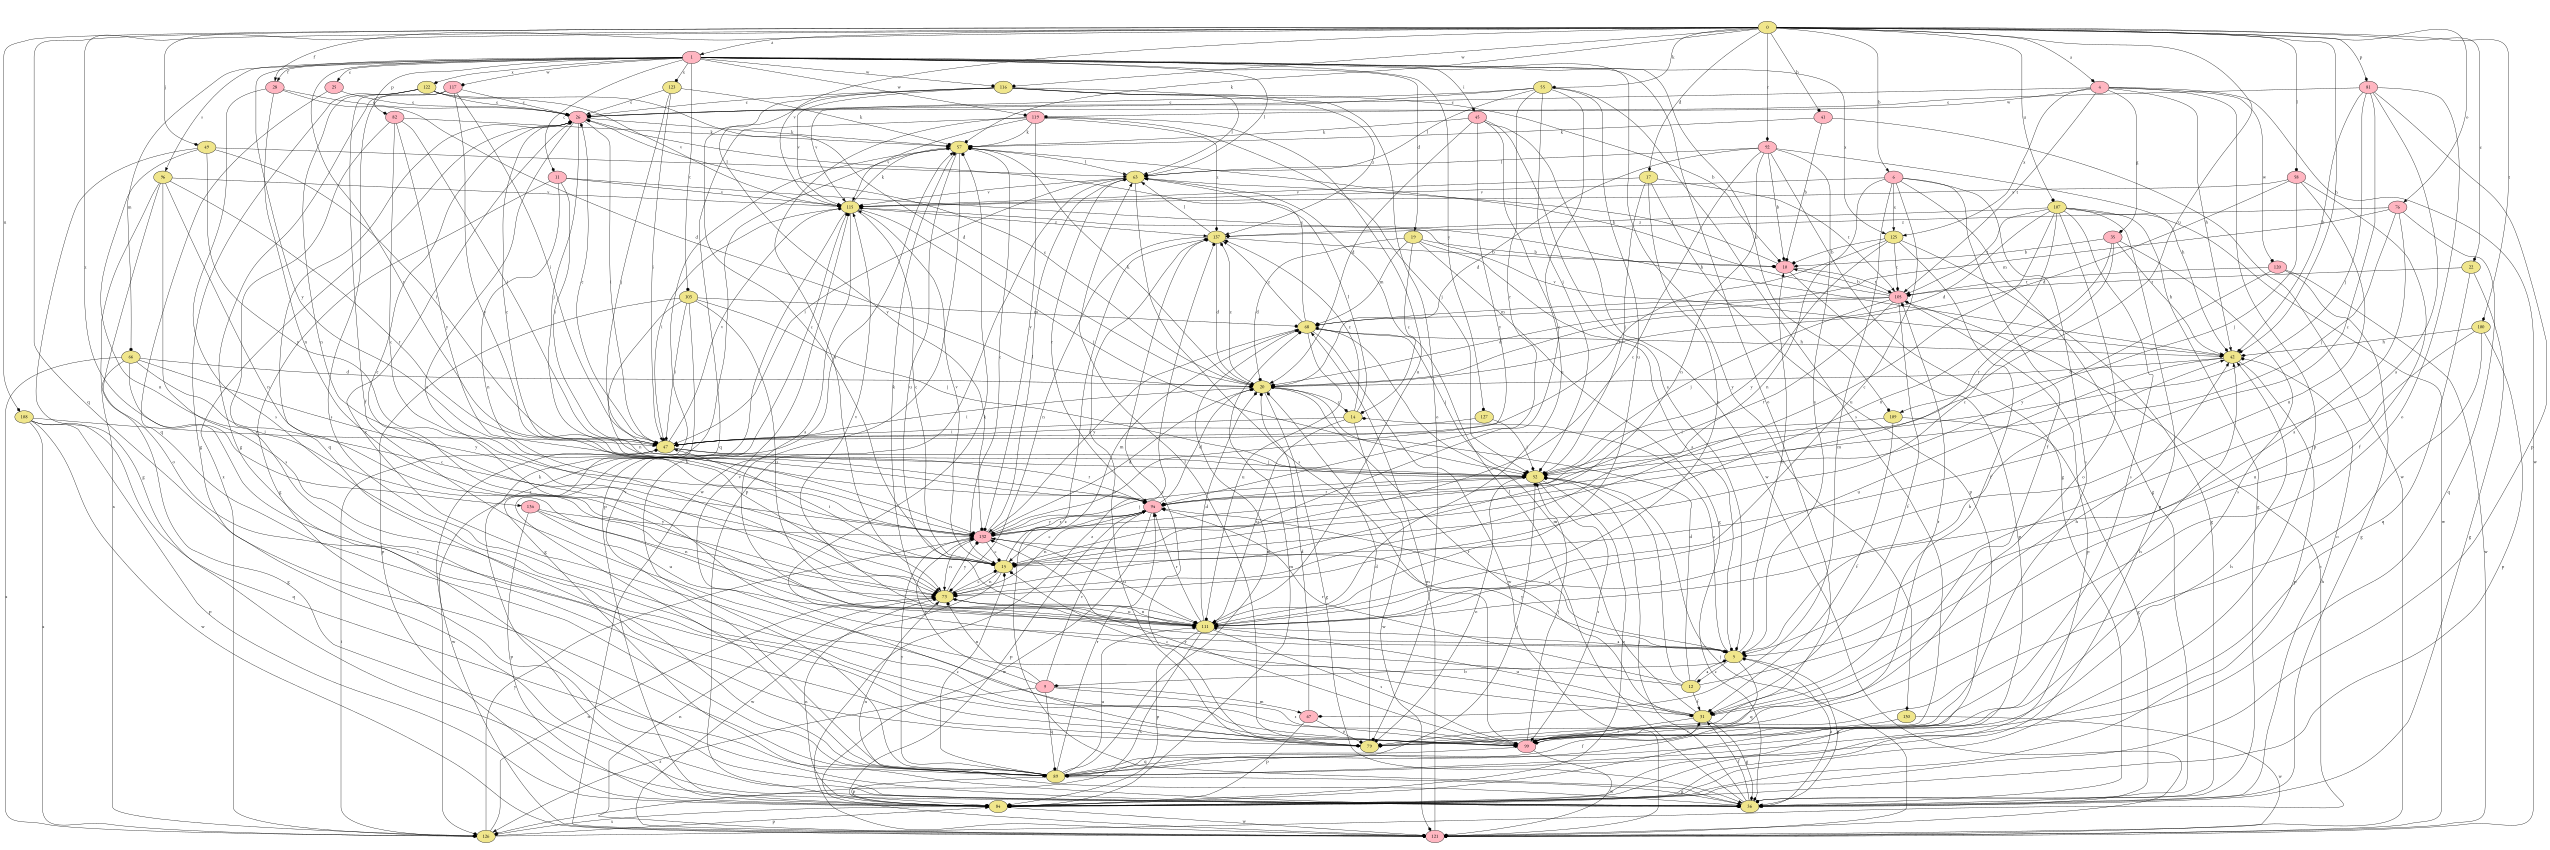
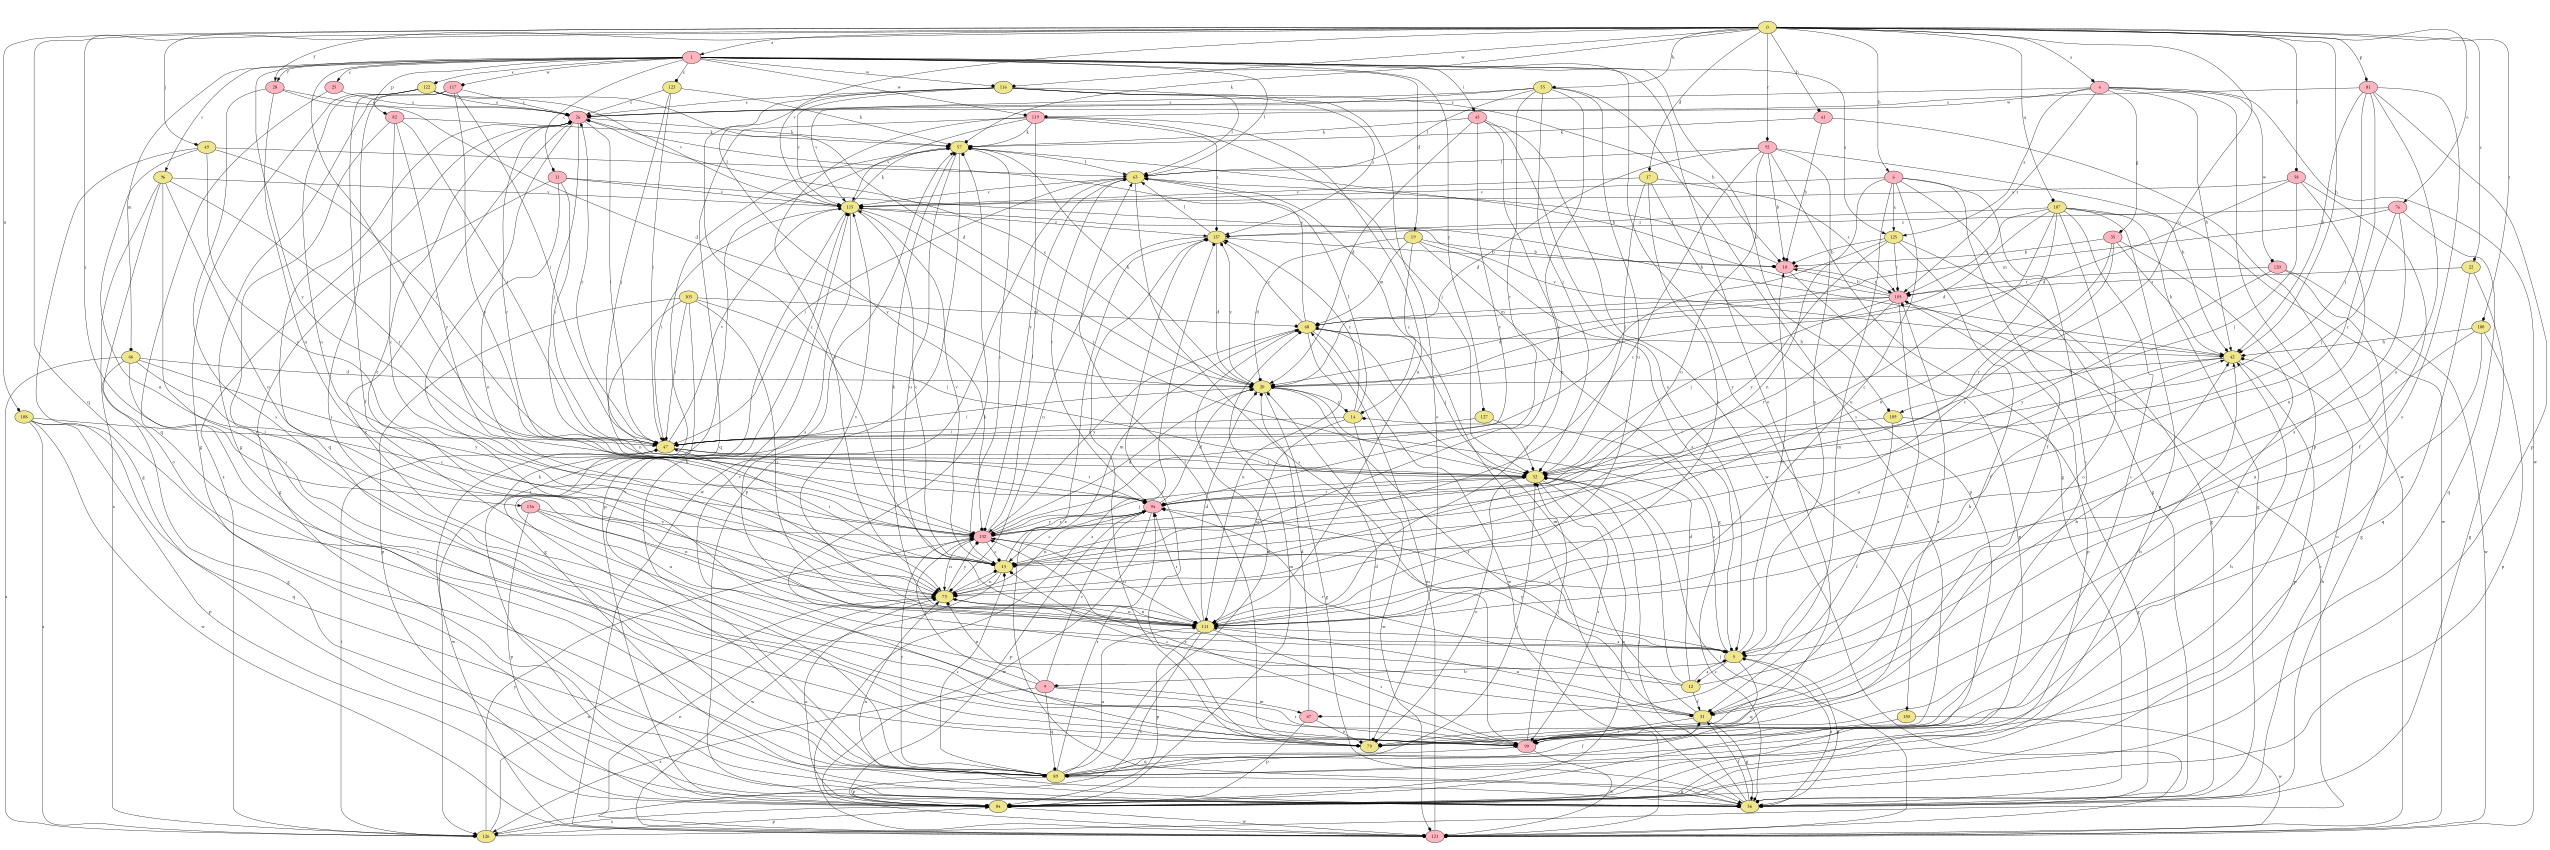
(689, 176) -> none
